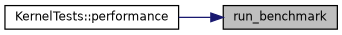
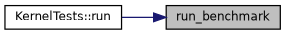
(92, 17) -> (63, 17)
